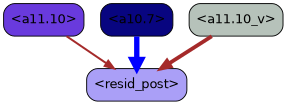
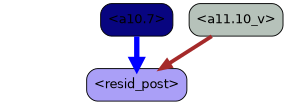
(44, 20) -> none
